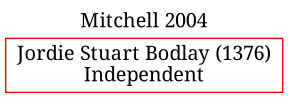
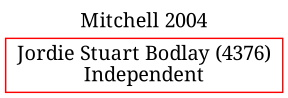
(144, 65) -> (144, 65)
